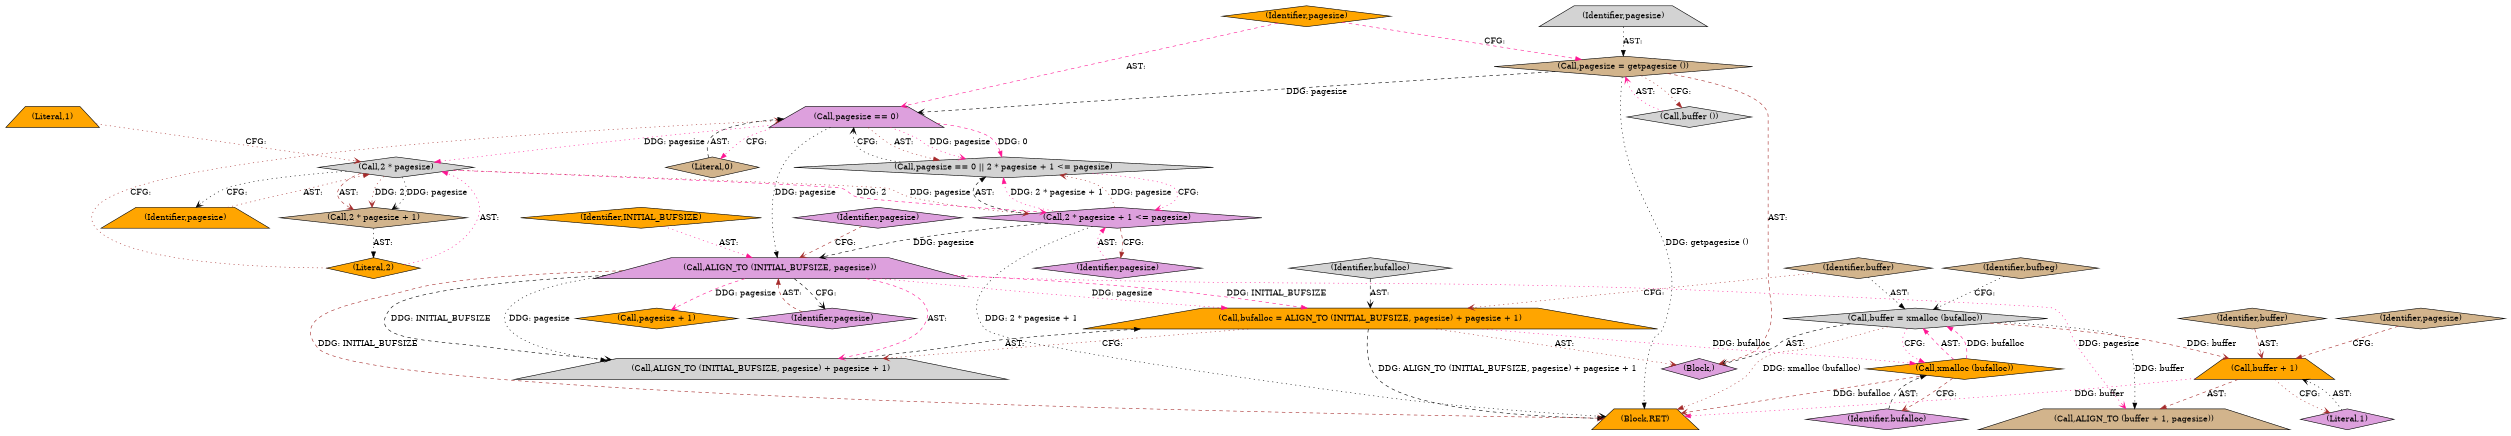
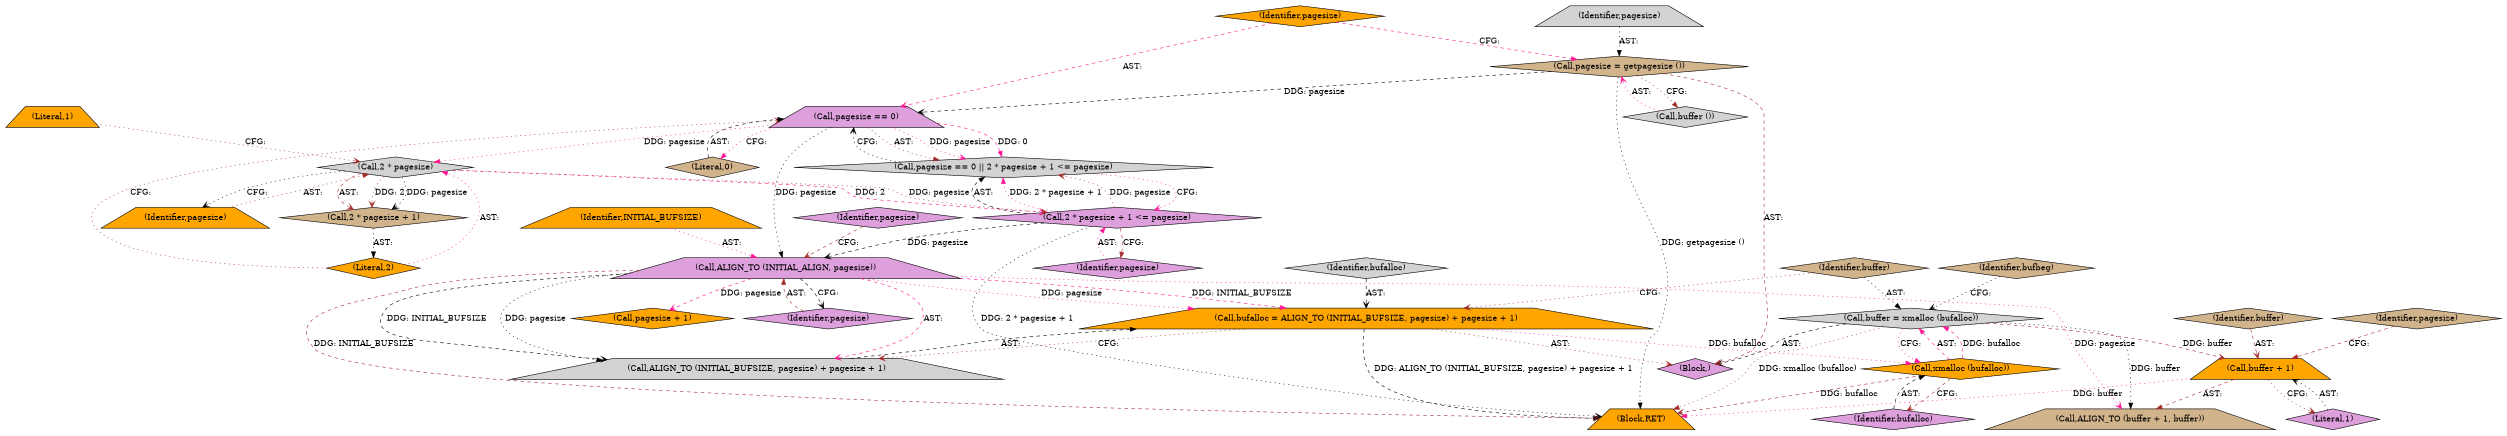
(641, 218) -> (641, 218)
(780, 268) -> (786, 268)
(2134, 419) -> (2130, 419)
